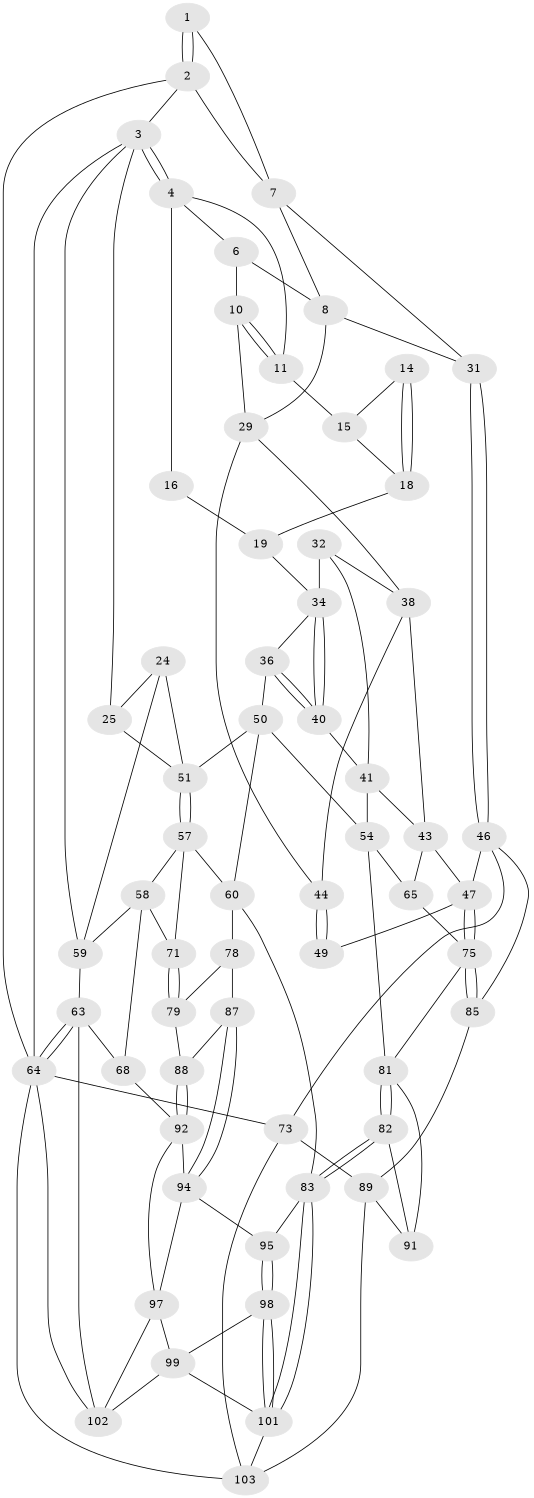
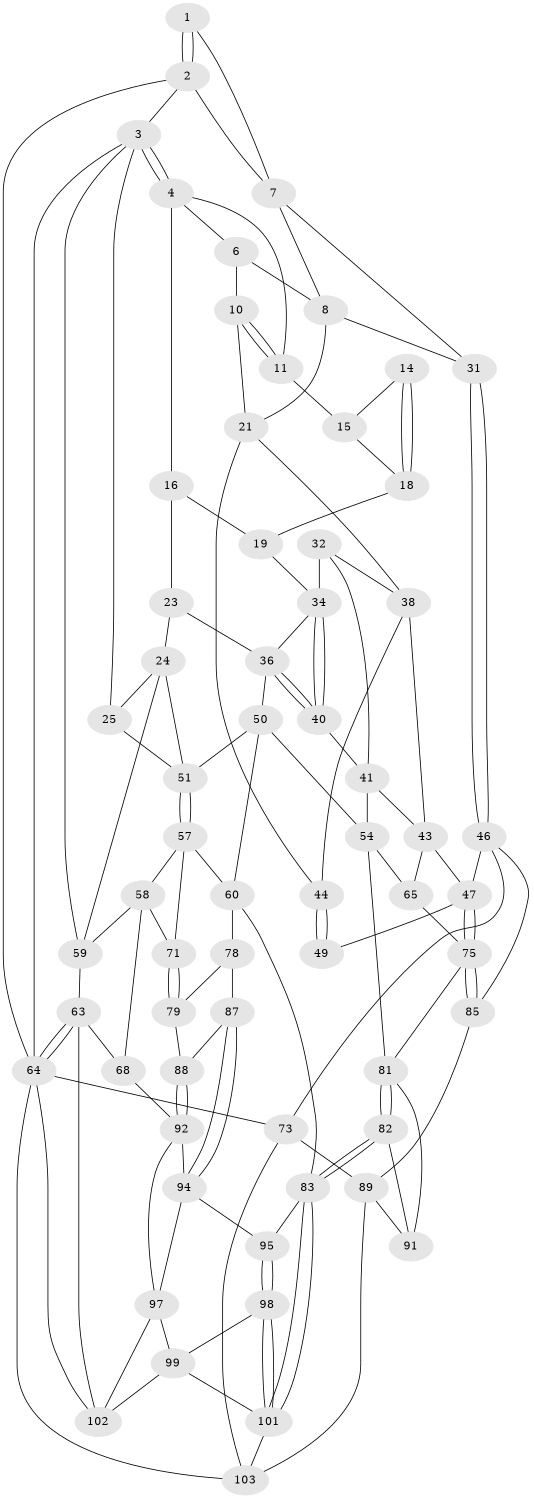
(246, 427) -> (246, 427)
none -> (171, 603)
